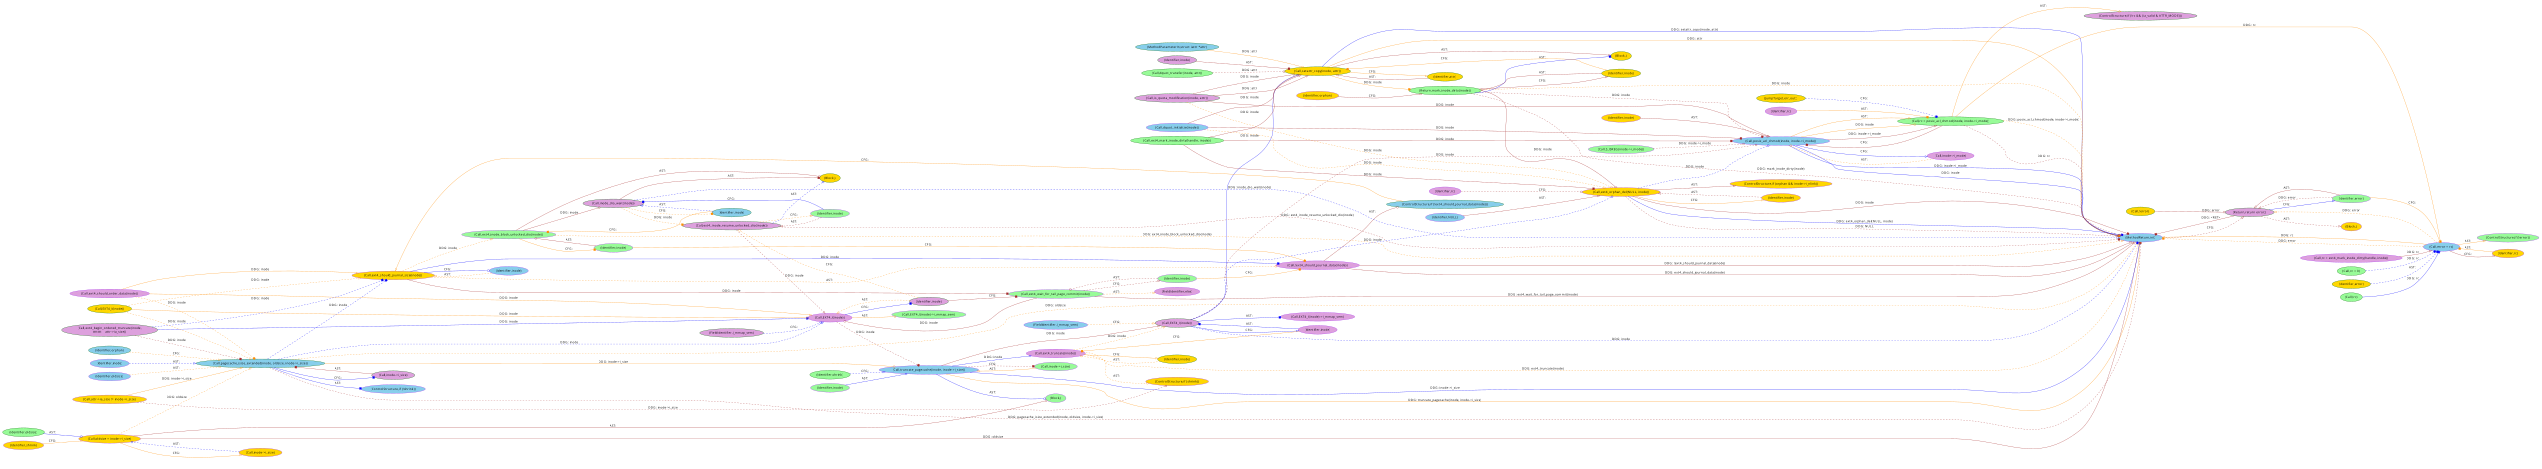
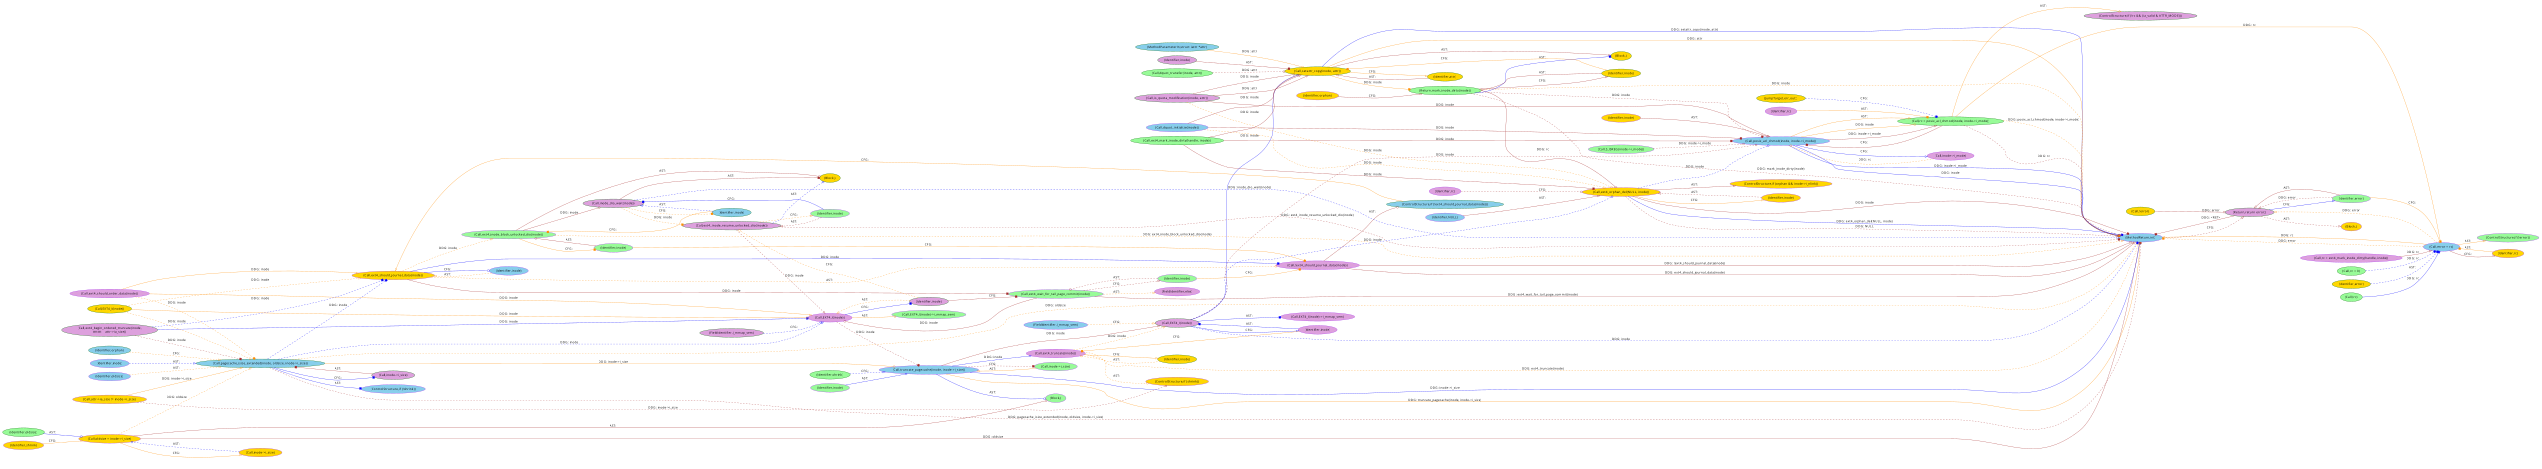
(1543, 149) -> (1543, 149)
(1865, 160) -> (1865, 160)
(393, 275) -> (393, 275)
